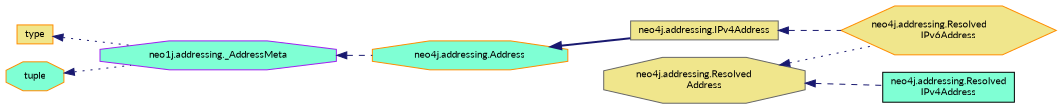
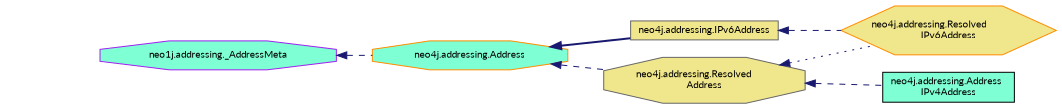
(704, 30) -> (704, 30)
(35, 34) -> none
none -> (584, 67)
(35, 76) -> none
(949, 87) -> (949, 87)
